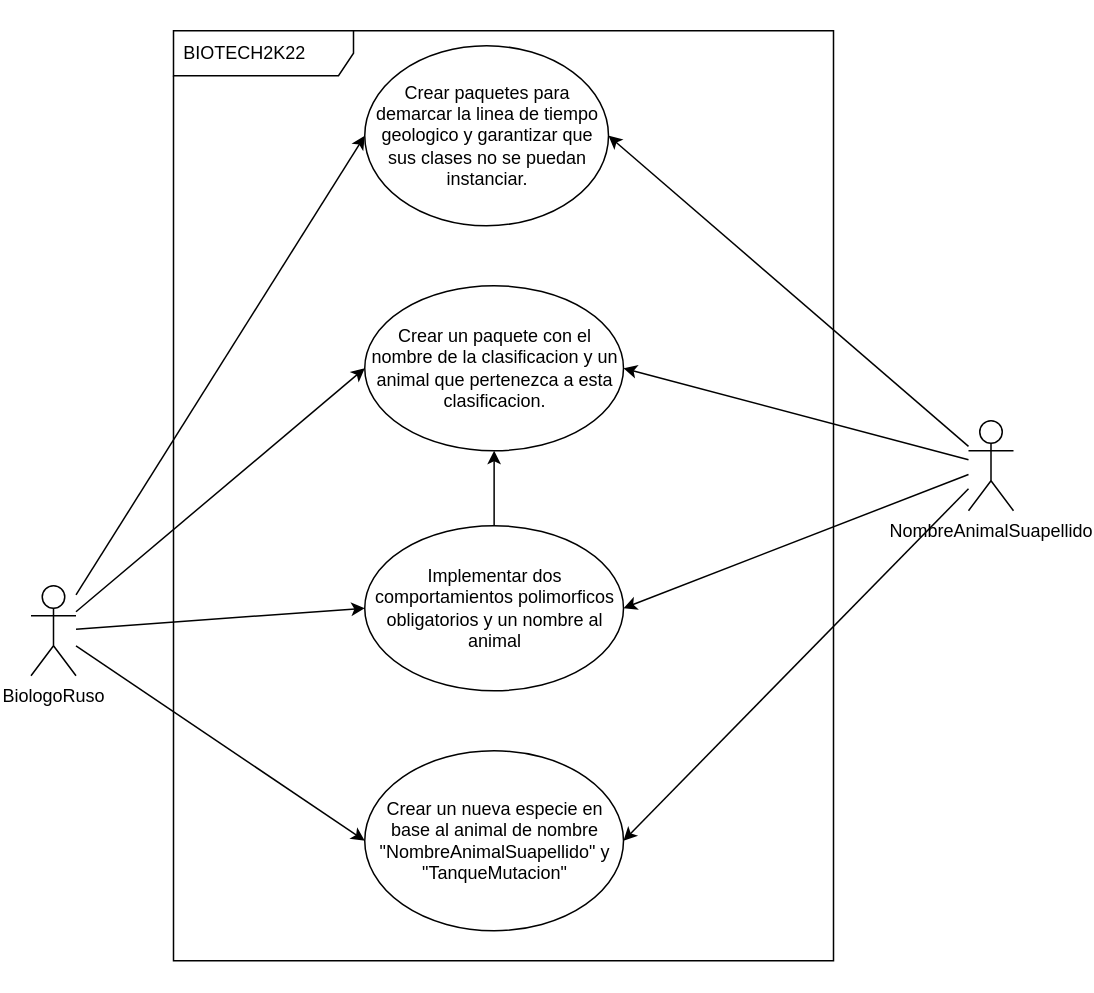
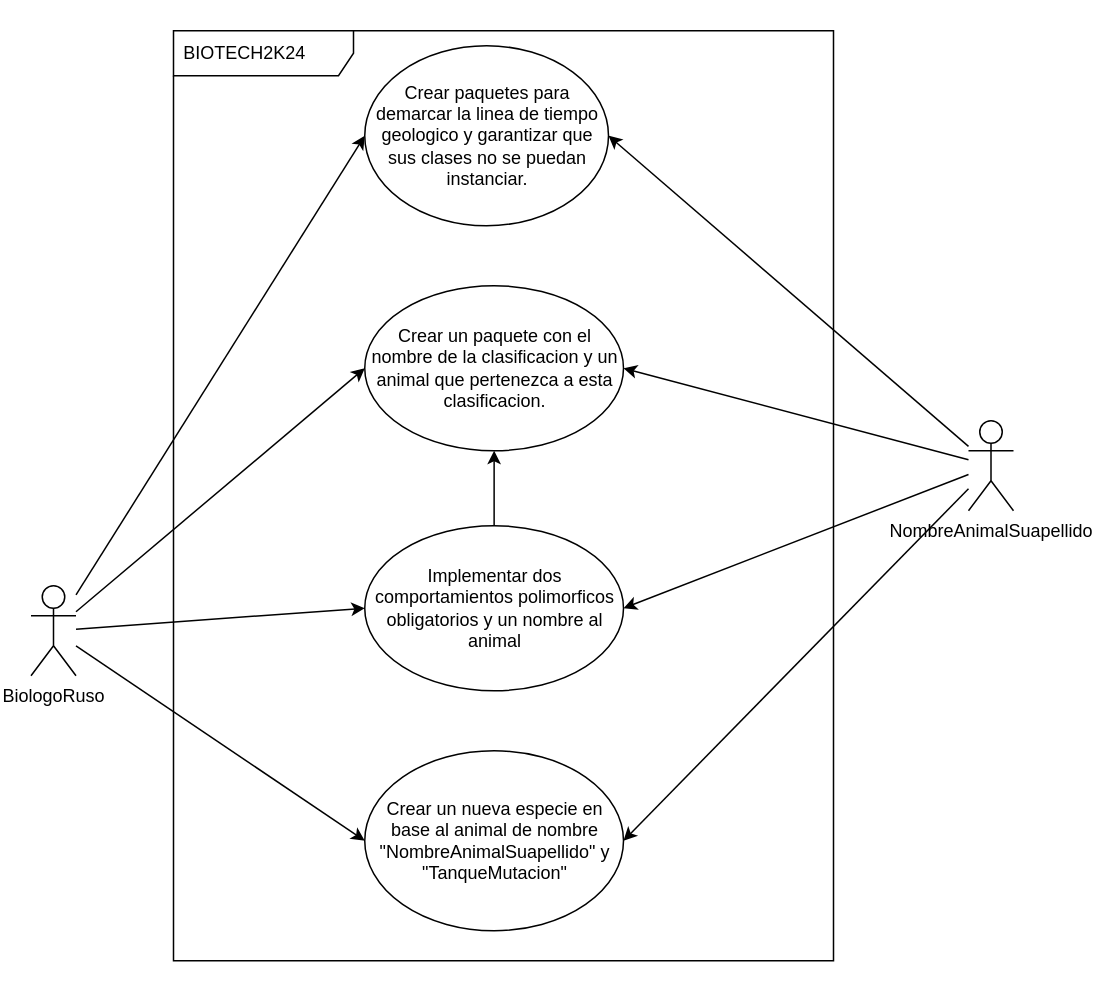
(239, 53) -> (239, 53)
